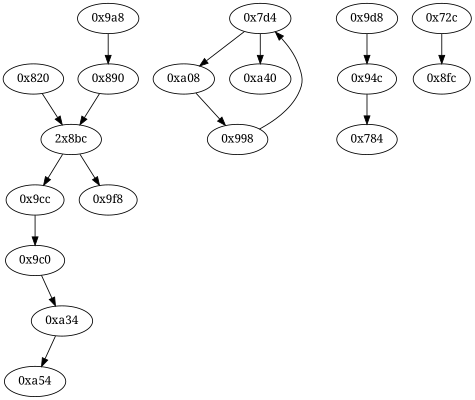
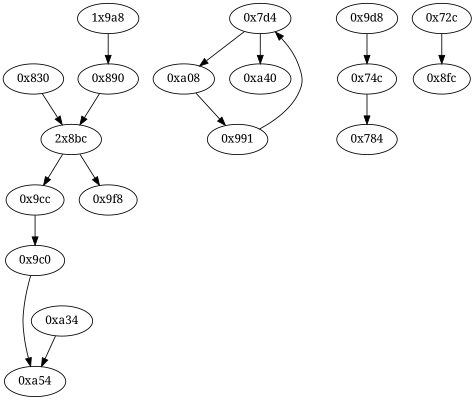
(108, 18) -> (108, 18)
(33, 79) -> (33, 79)
(367, 79) -> (367, 79)
(238, 139) -> (238, 139)
(47, 287) -> (23, 317)
